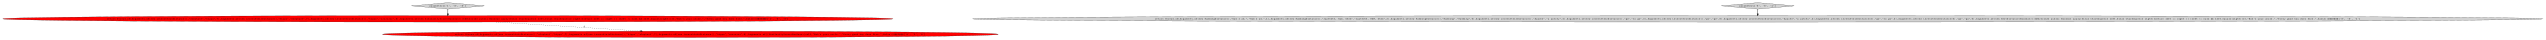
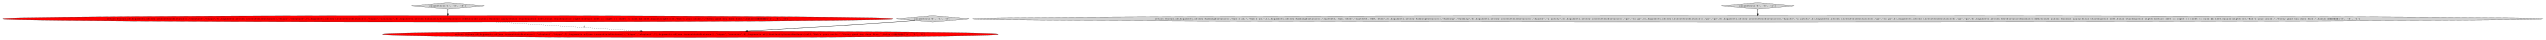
none -> (933, 19)
